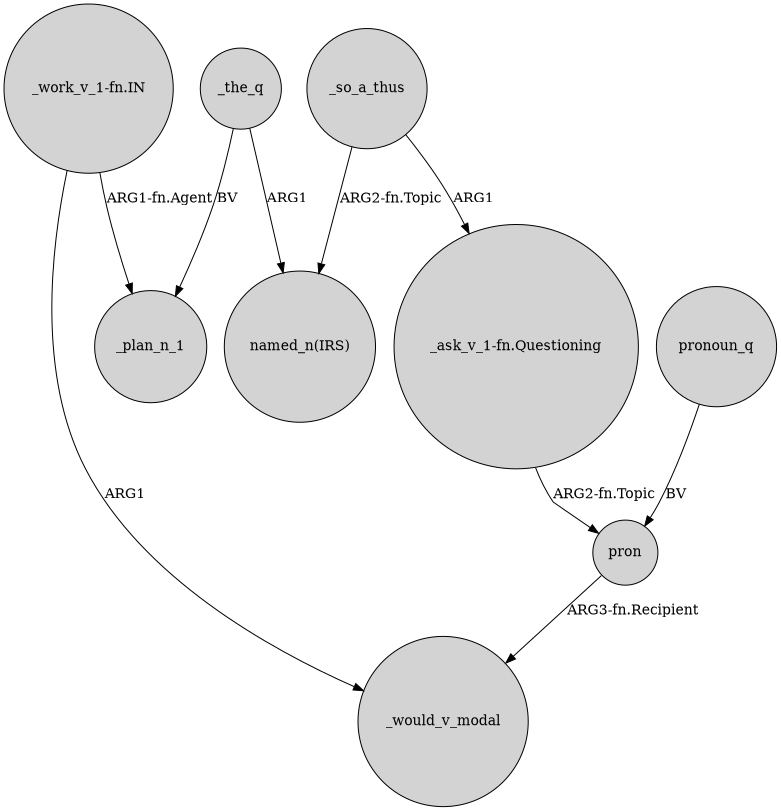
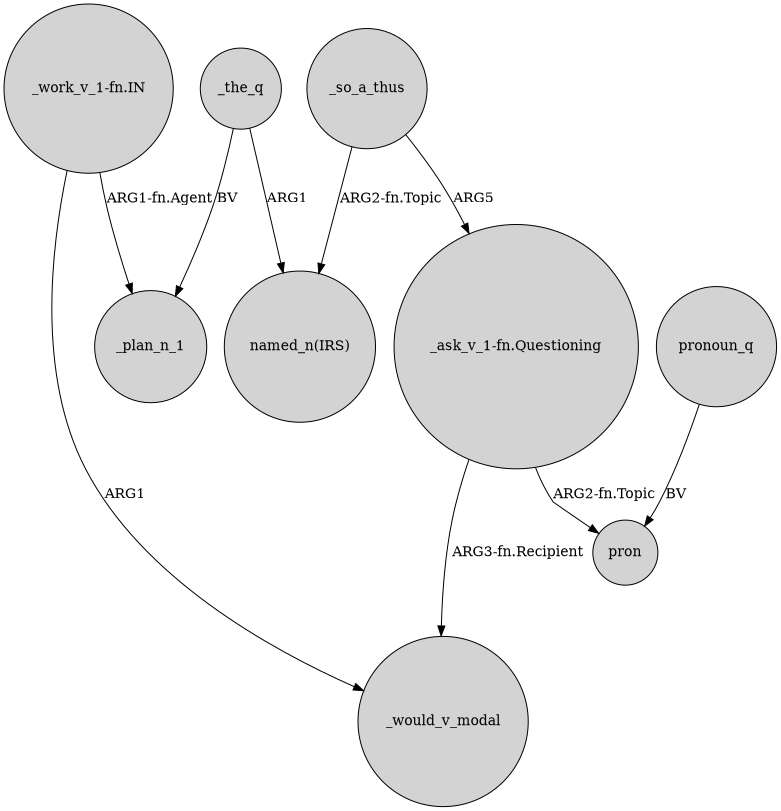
(474, 199) -> (474, 199)
(557, 616) -> (448, 542)
